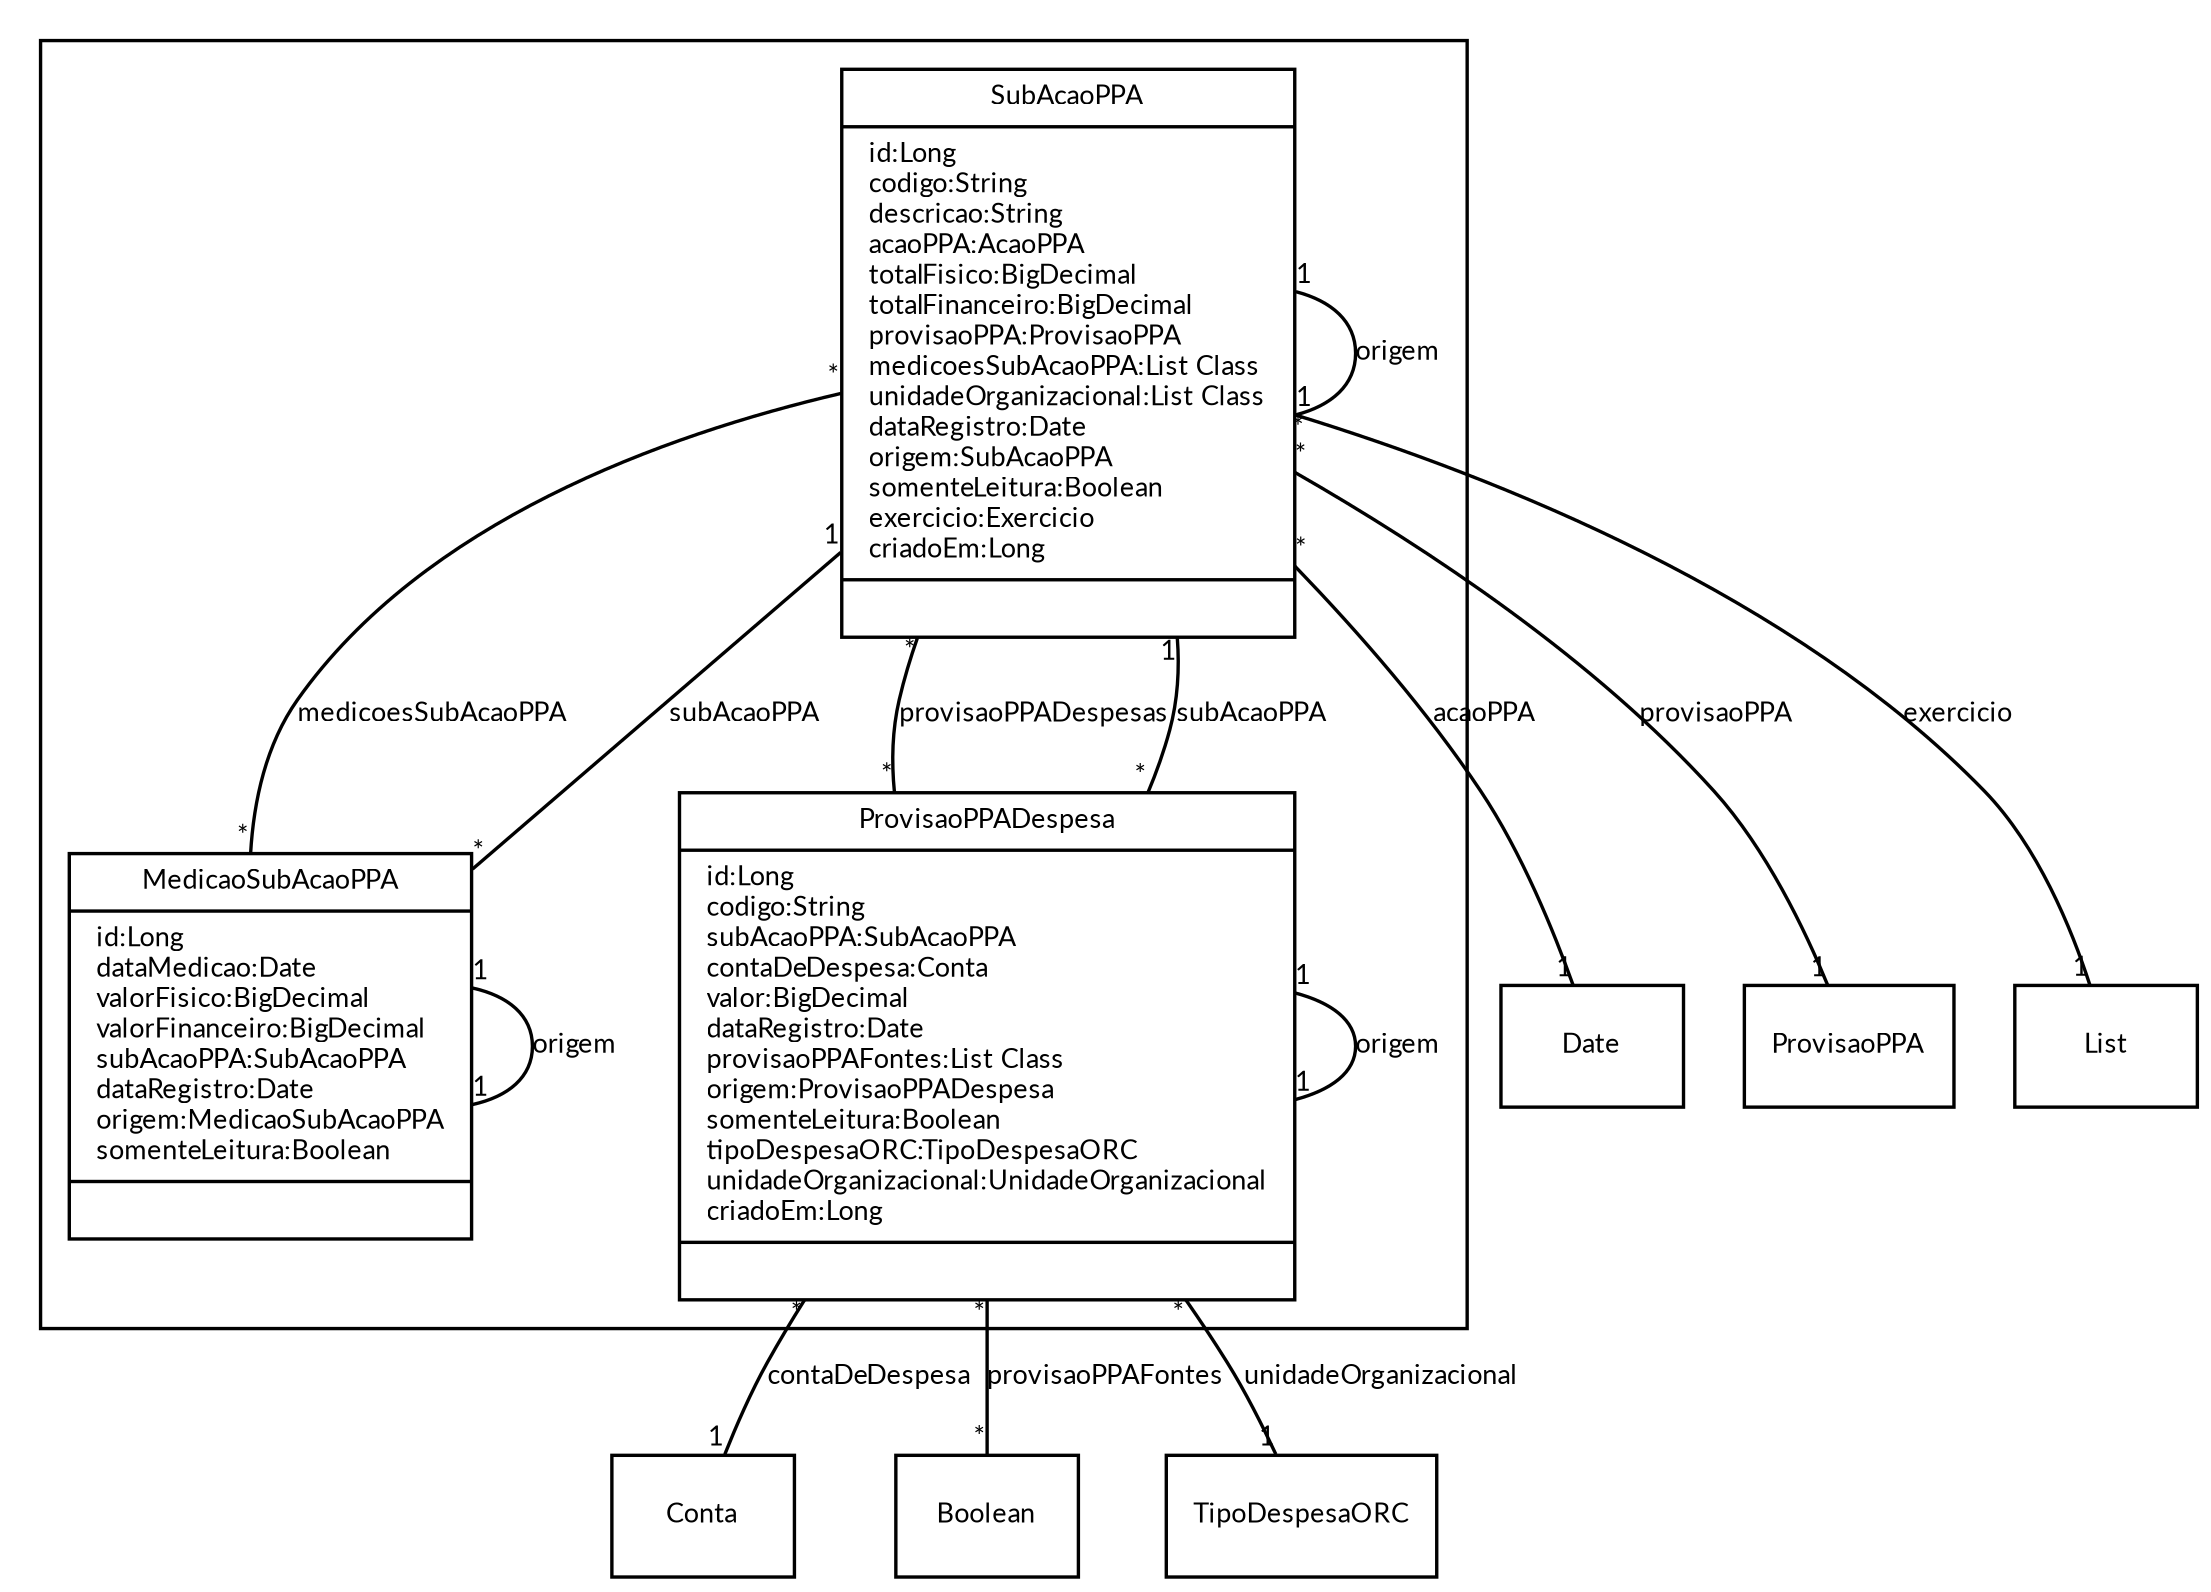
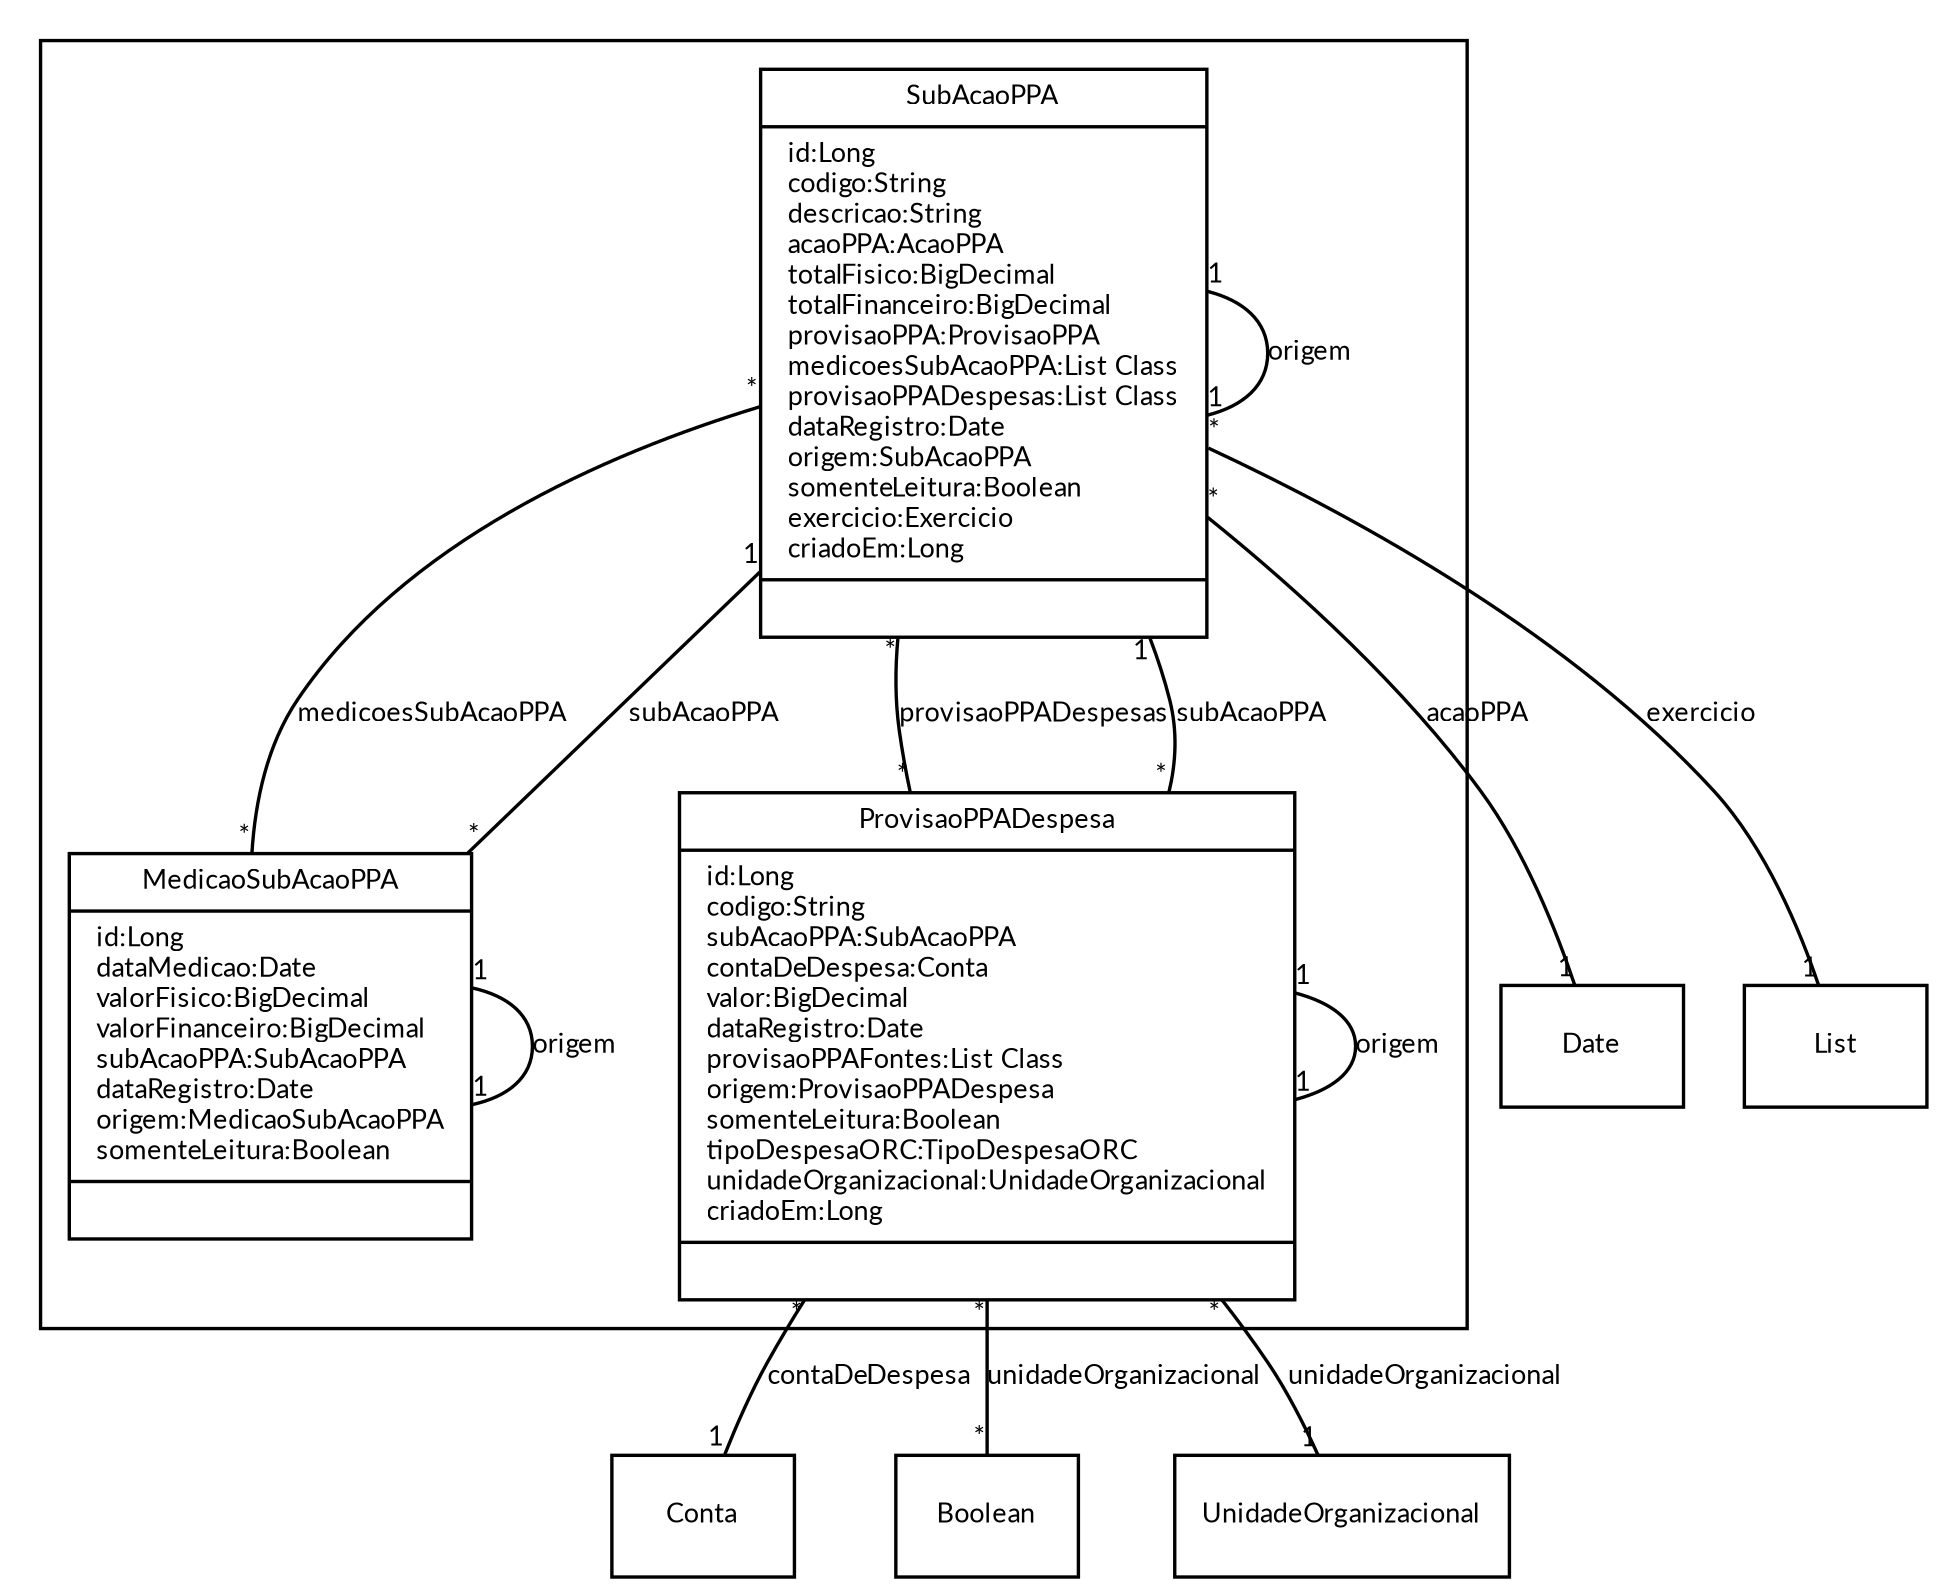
(1068, 397) -> (984, 397)
(1849, 1046) -> none
(1105, 1378) -> (1126, 1378)
(1302, 1516) -> (1342, 1516)
